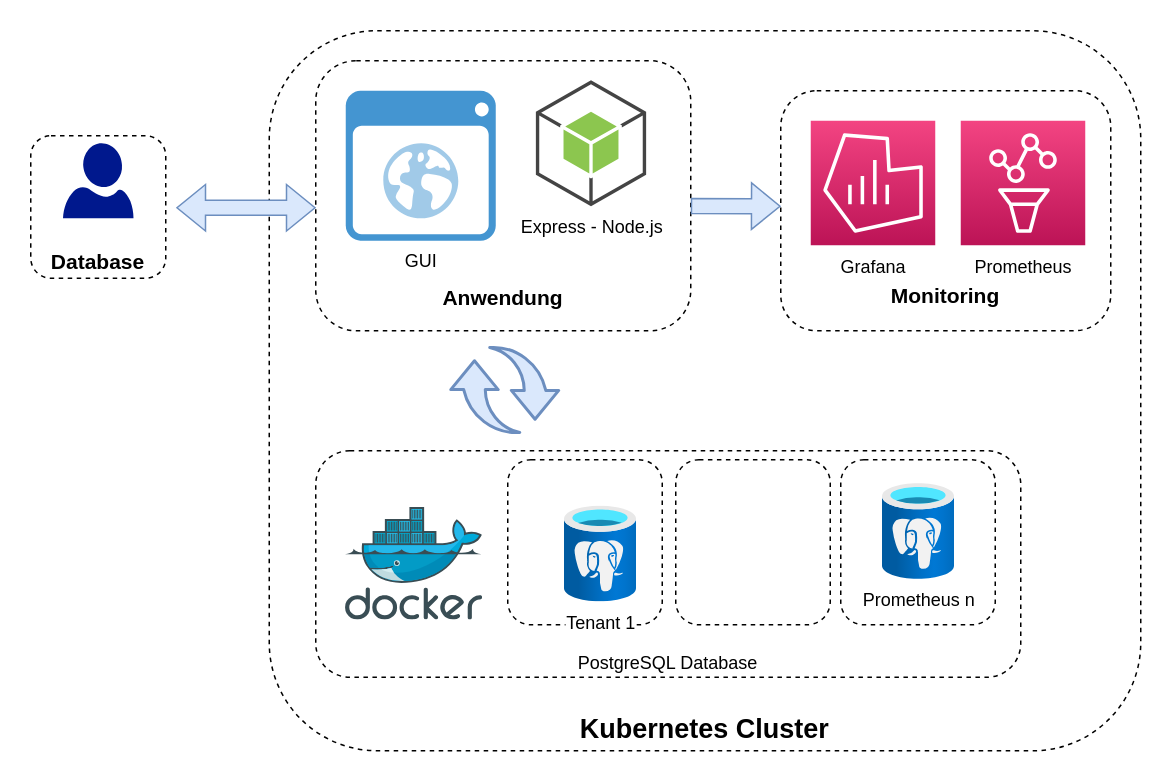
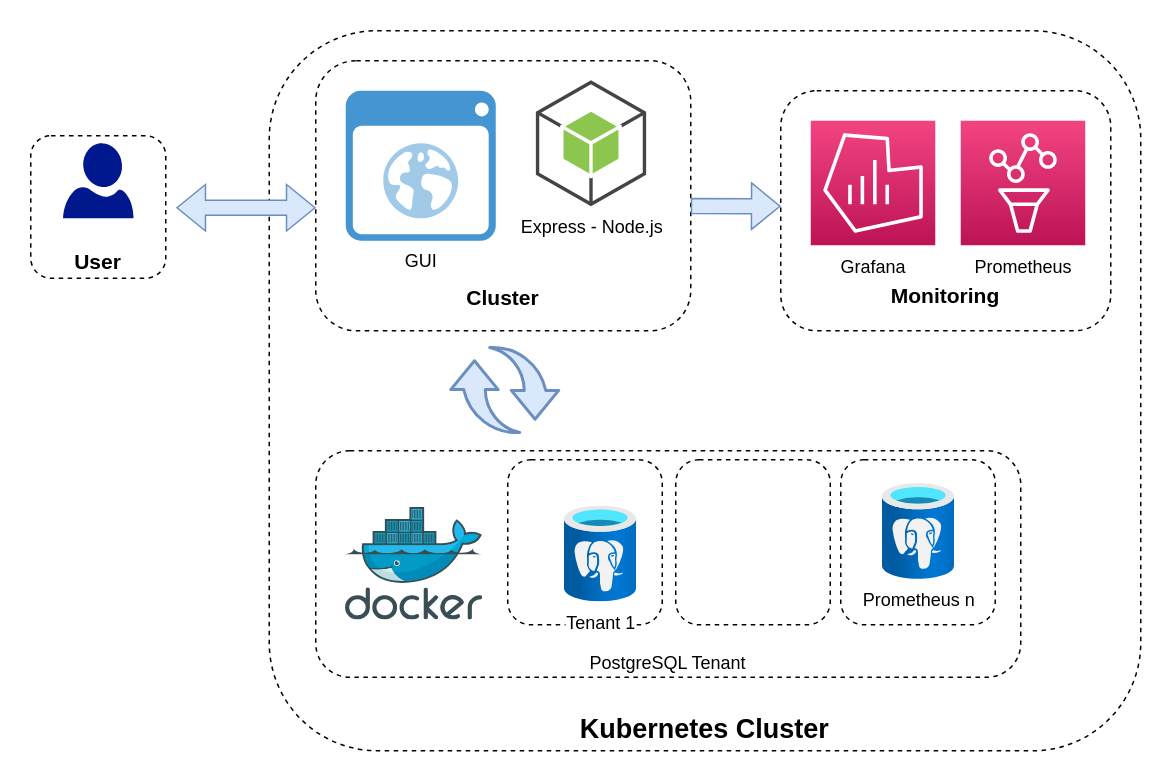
(98, 263) -> (98, 263)
(503, 315) -> (503, 315)
(668, 662) -> (668, 662)
